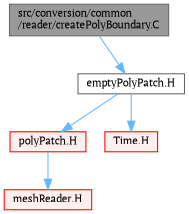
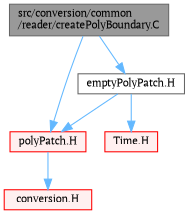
none -> (67, 78)
(48, 200) -> (48, 200)
